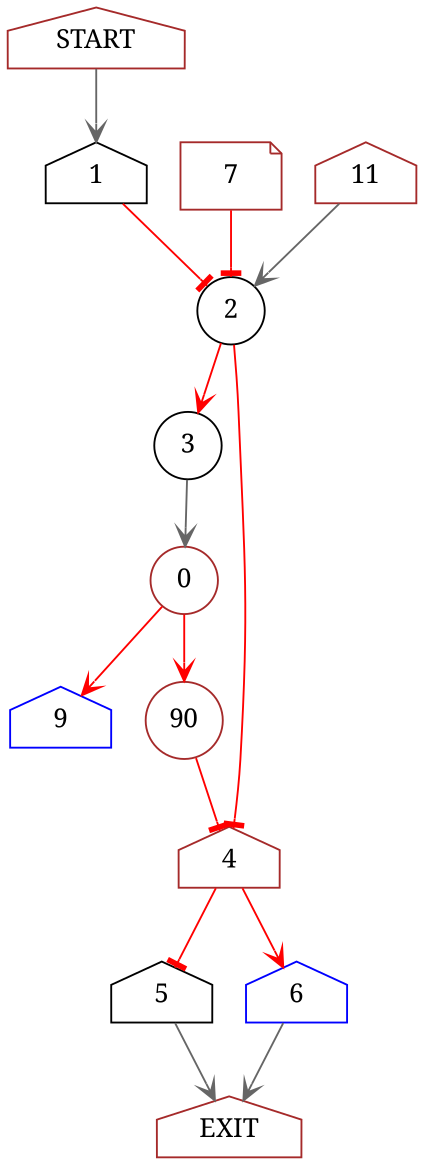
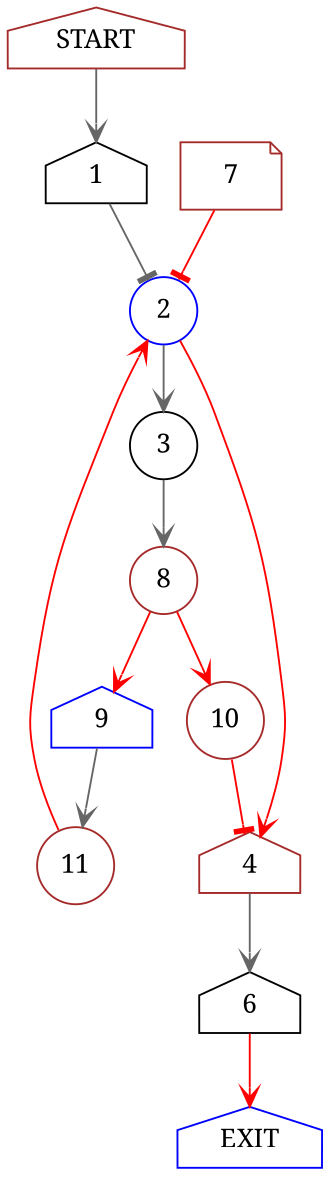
(366, 176) -> (76, 866)
(304, 238) -> (51, 589)
(162, 241) -> (127, 238)
(231, 311) -> (164, 311)
(213, 369) -> (164, 369)
(184, 580) -> (164, 580)
(245, 582) -> (265, 573)
(184, 720) -> (225, 720)
none -> (92, 778)
(259, 919) -> (250, 923)
(162, 995) -> none
(297, 995) -> (250, 1006)
(268, 1053) -> (250, 1061)
(229, 1130) -> (250, 1141)
